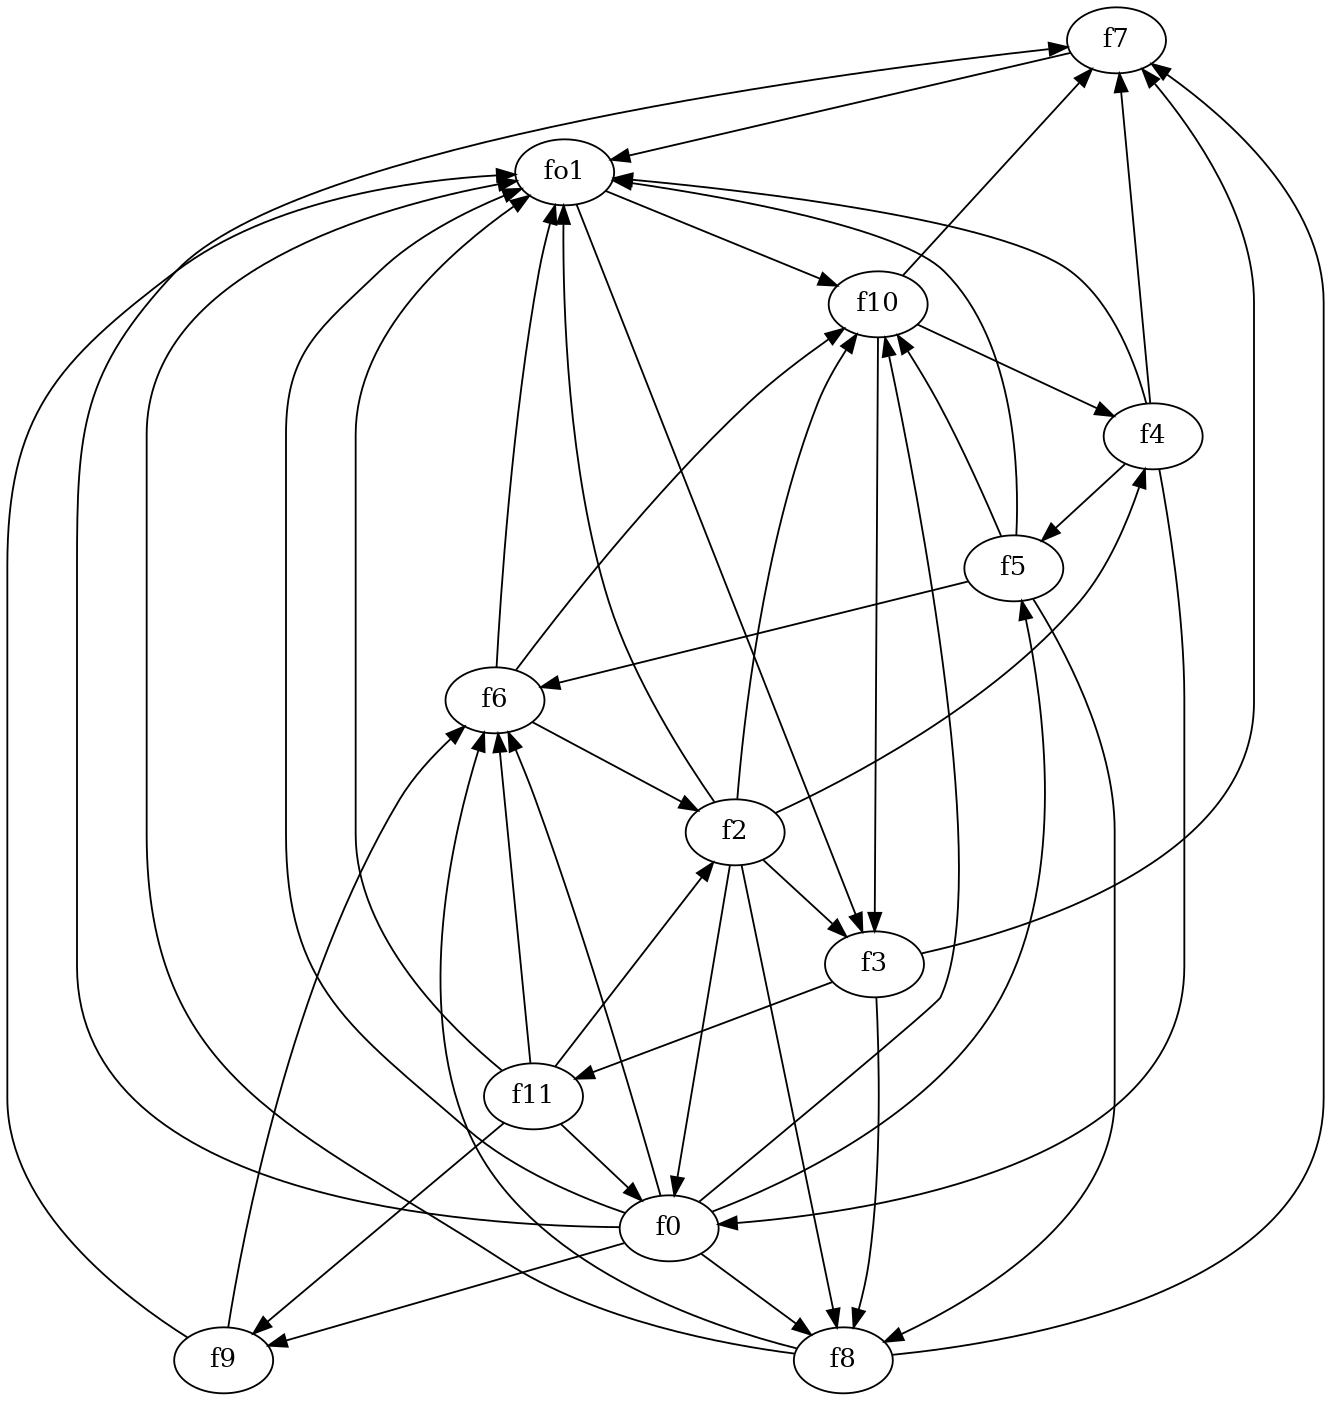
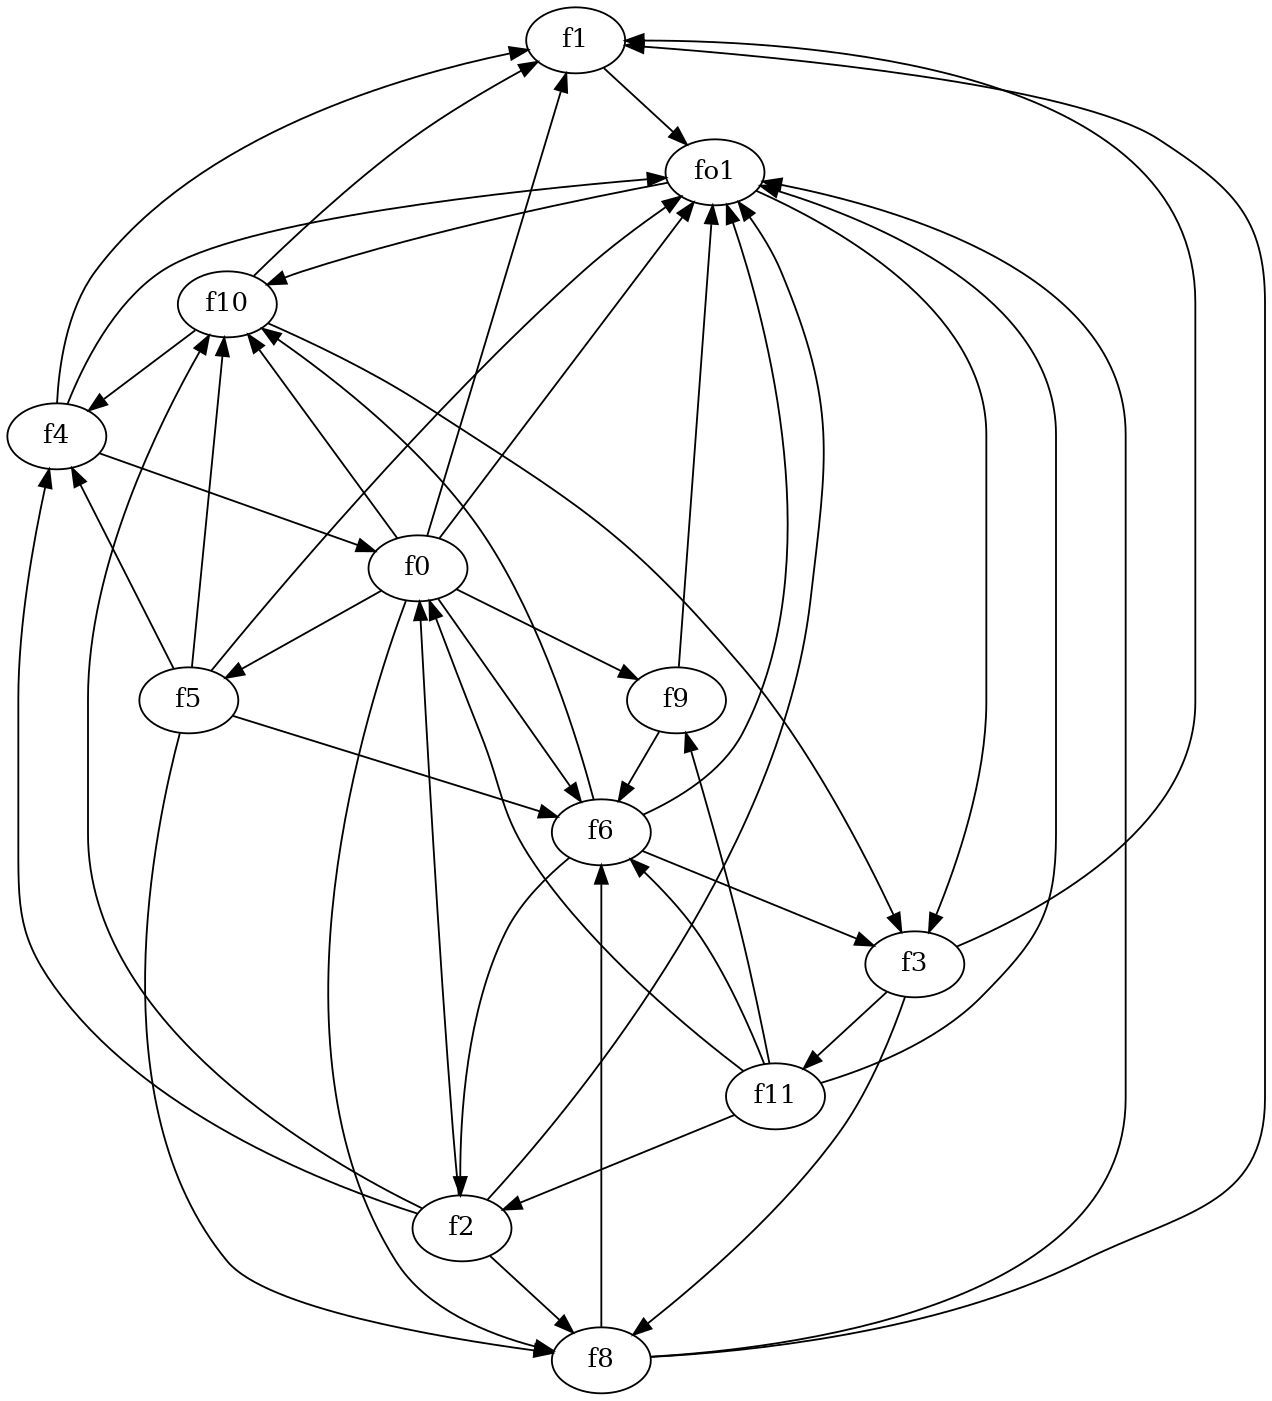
(1116, 40) -> (576, 40)
(1090, 496) -> (127, 576)
(798, 892) -> (749, 895)
